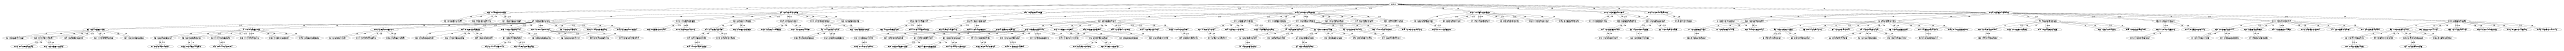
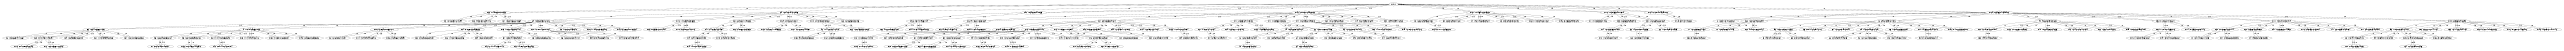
none -> (2078, 30)
none -> (2170, 38)
